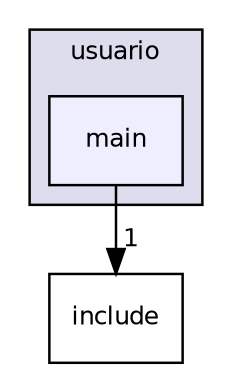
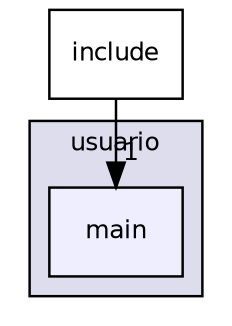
(116, 221) -> (116, 136)
